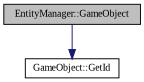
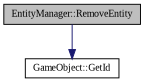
(72, 14) -> (72, 14)
